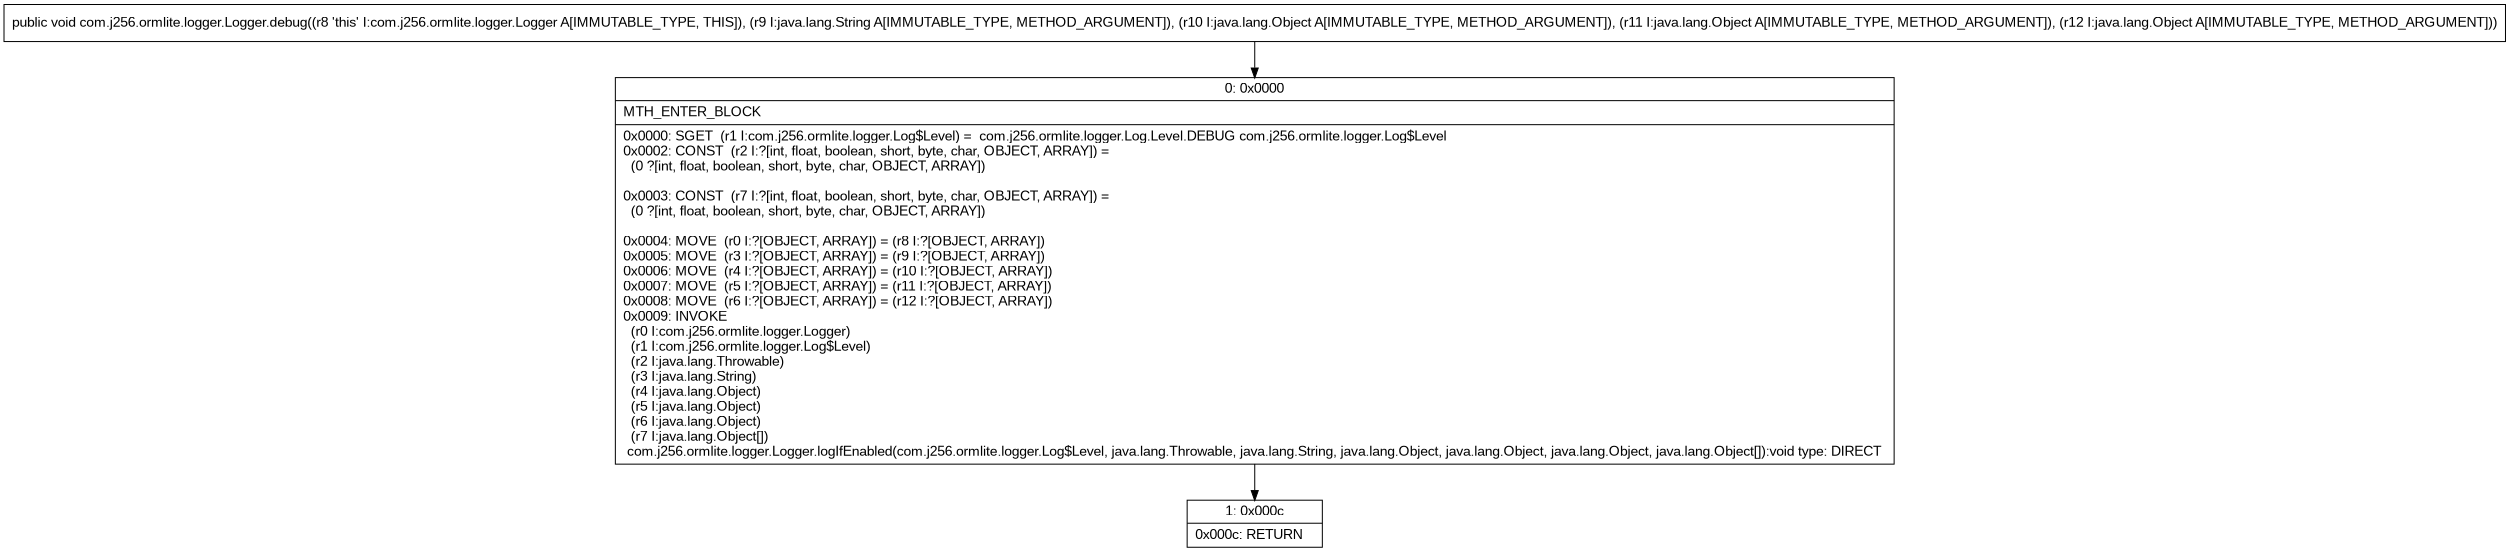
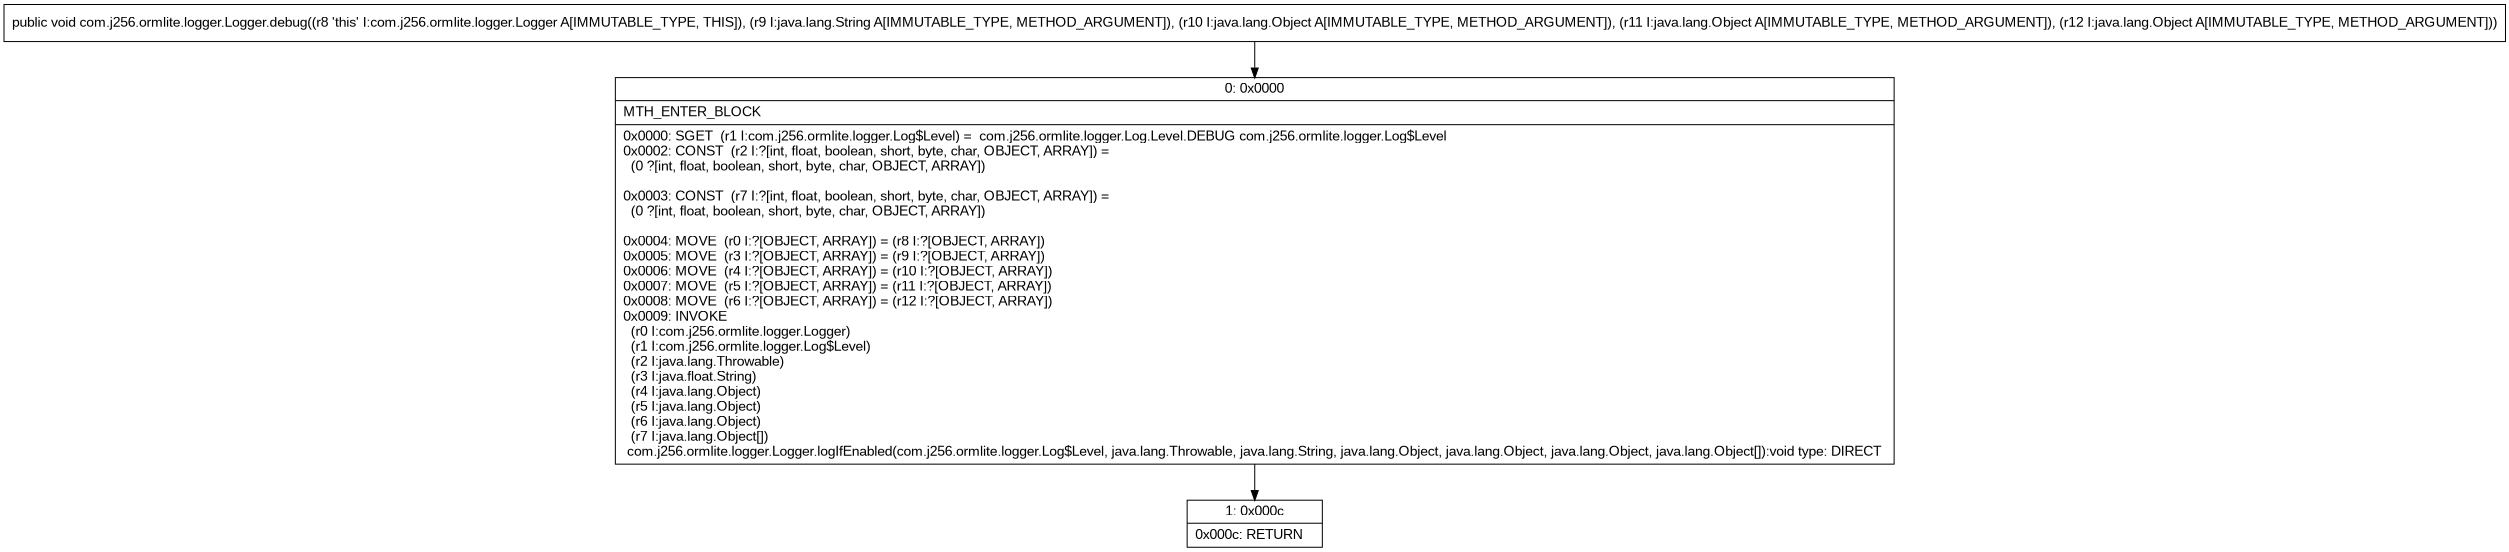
(690, 377) -> (690, 377)
